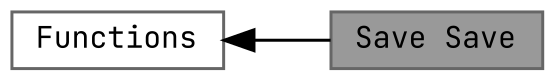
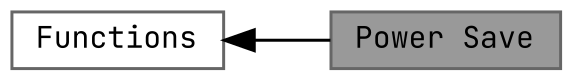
(437, 40) -> (446, 40)
